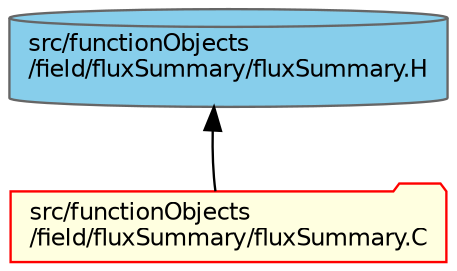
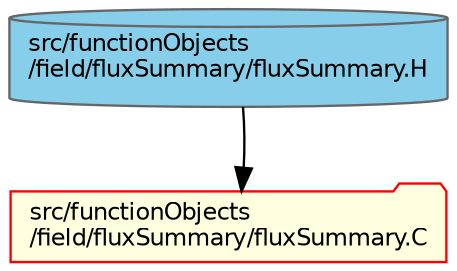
(213, 161) -> (244, 137)
